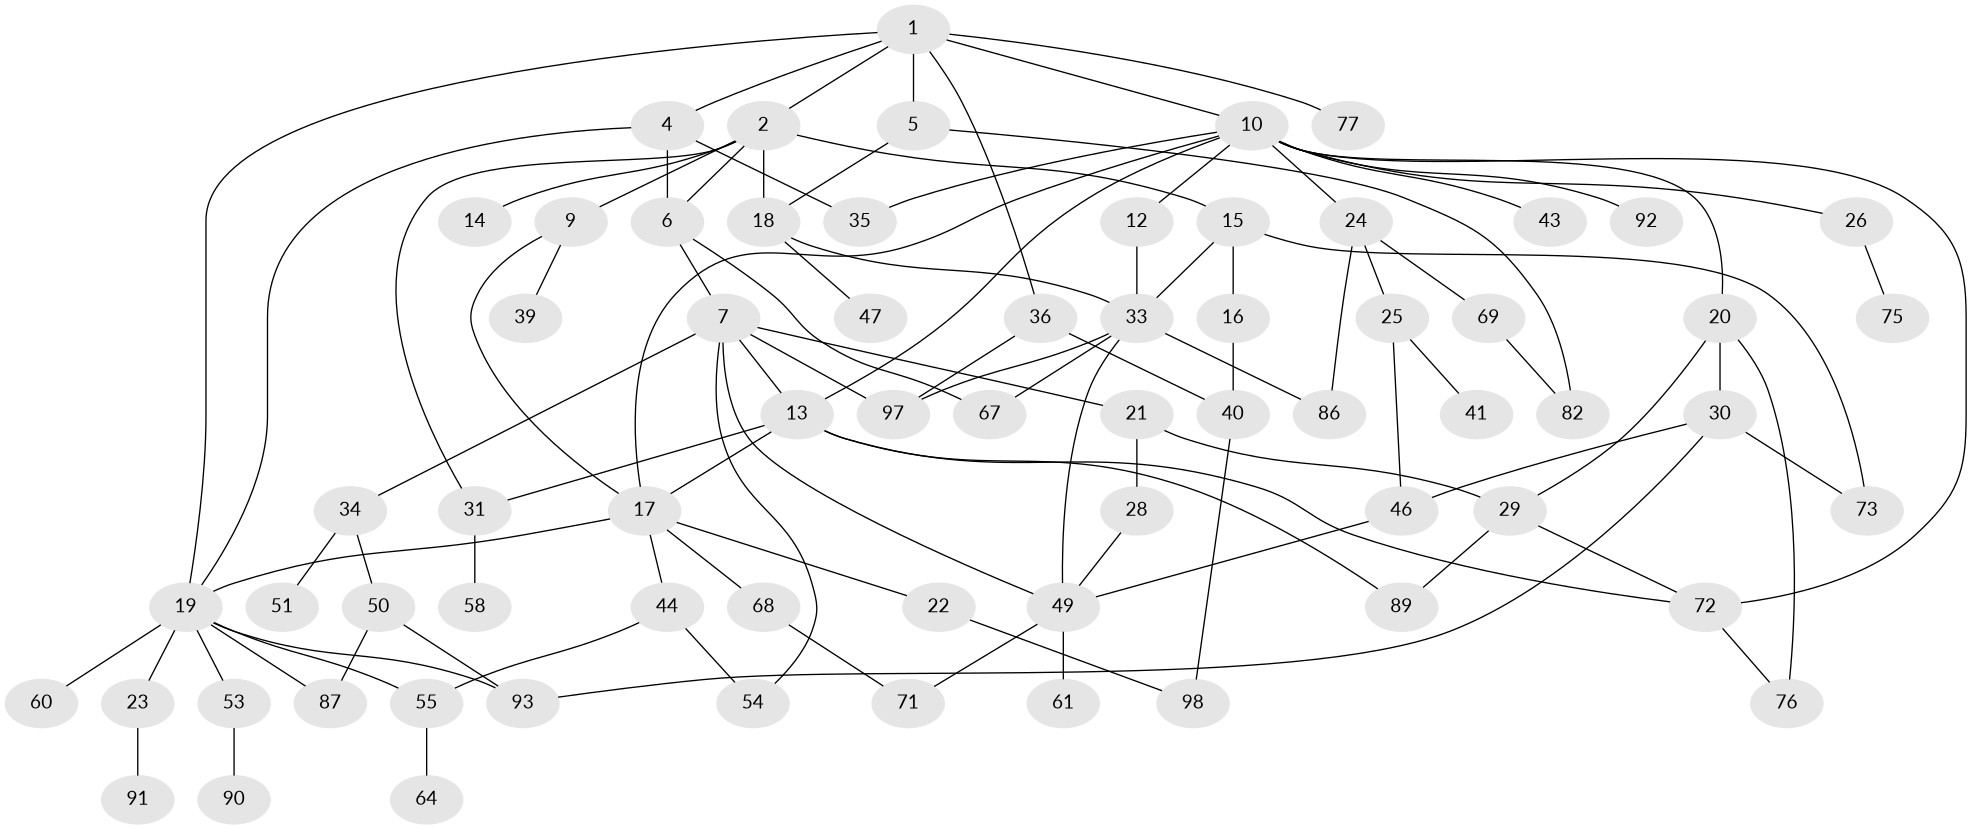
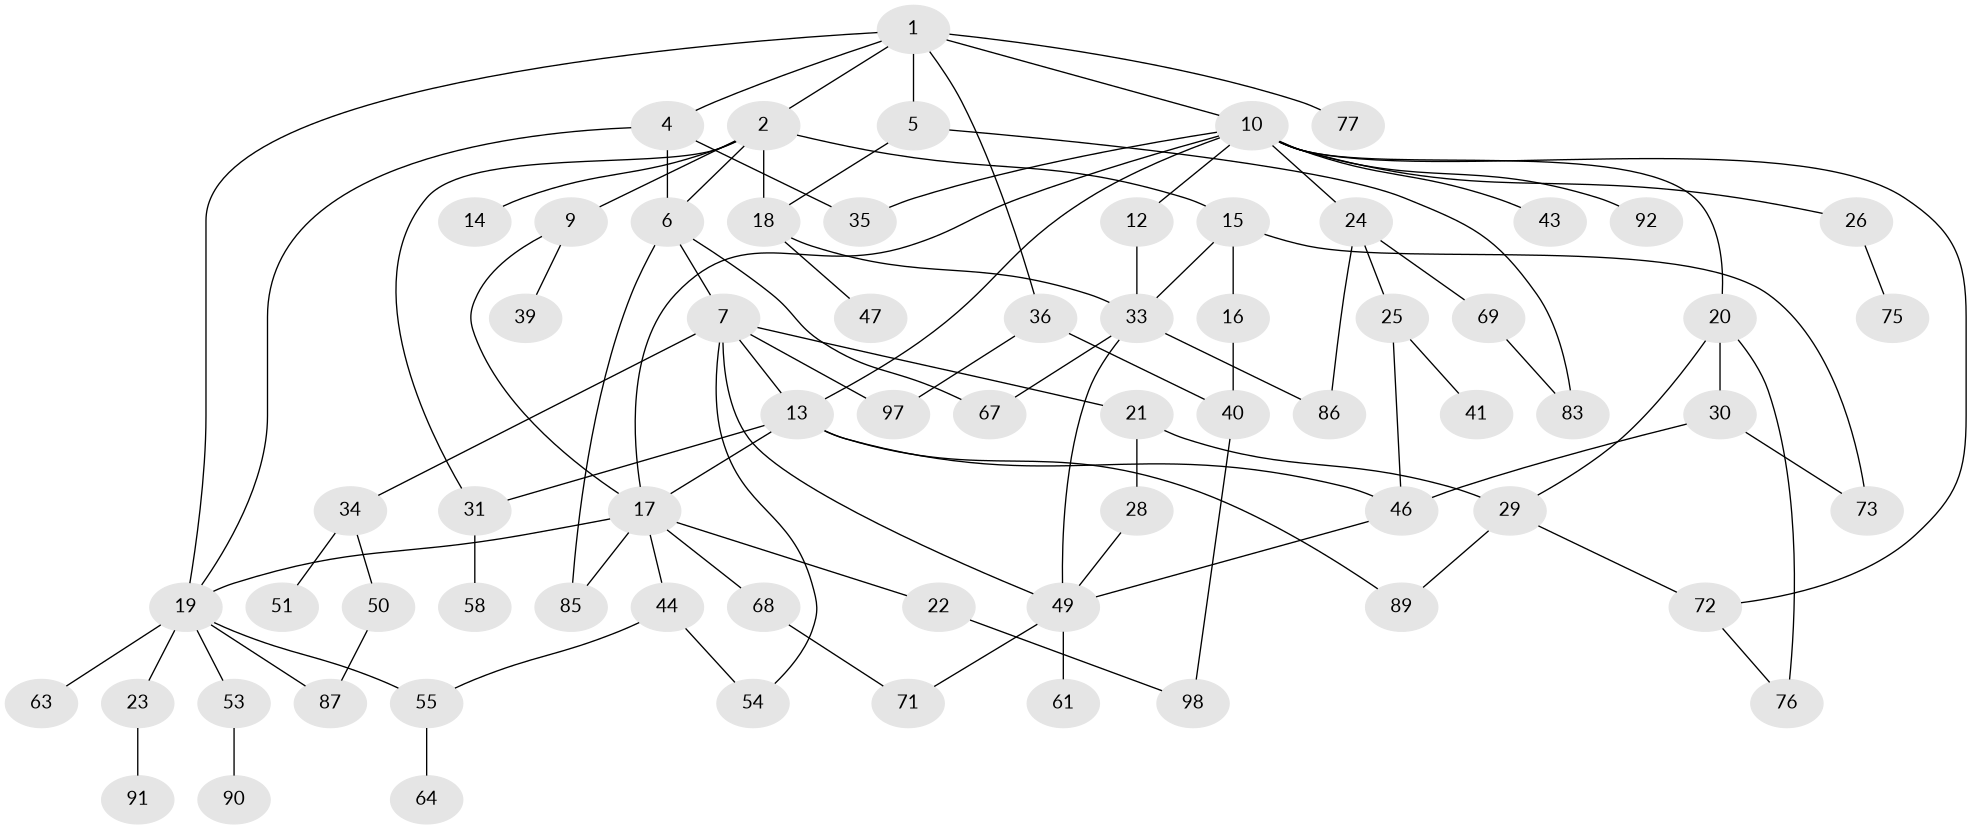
(1015, 366) -> none
(1573, 415) -> (1573, 415)
(1254, 486) -> (1154, 464)
none -> (571, 607)
(41, 704) -> (41, 704)
(523, 704) -> none
